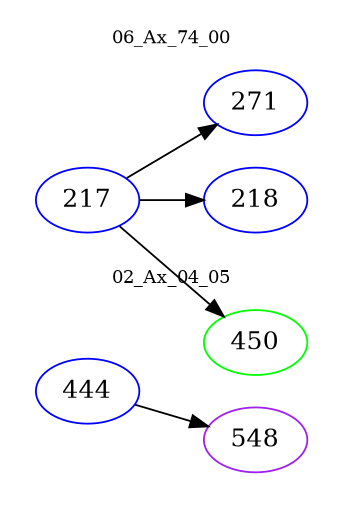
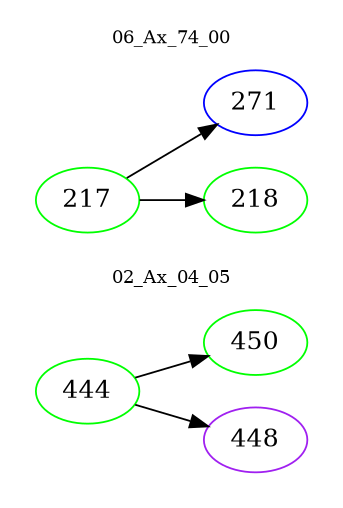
(88, 200) -> (88, 200)
(256, 200) -> (256, 200)
(174, 273) -> (163, 369)
(88, 391) -> (88, 391)
(256, 440) -> (256, 440)
